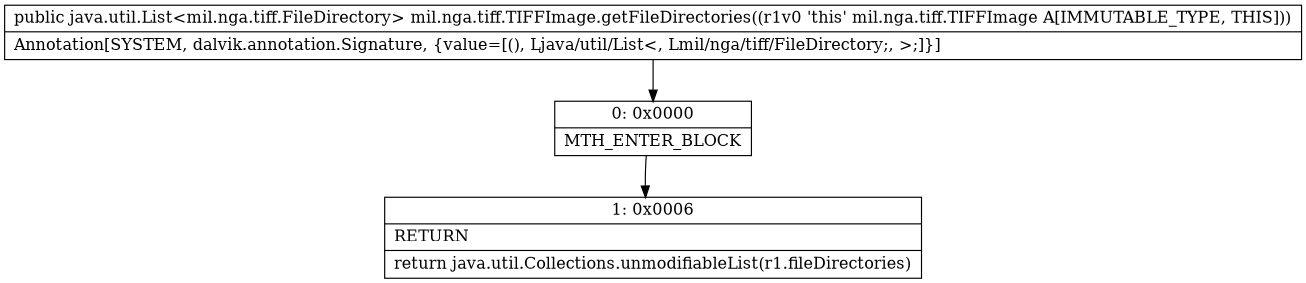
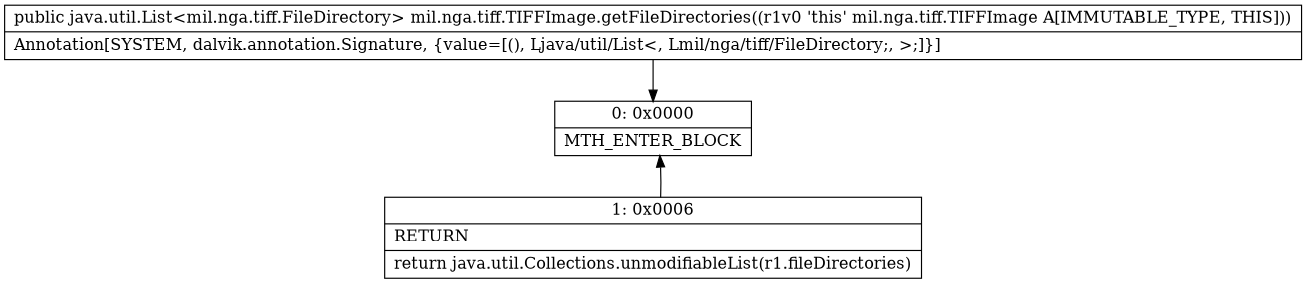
(645, 171) -> (661, 182)
